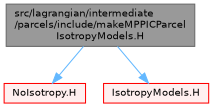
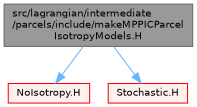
(156, 93) -> (148, 93)
